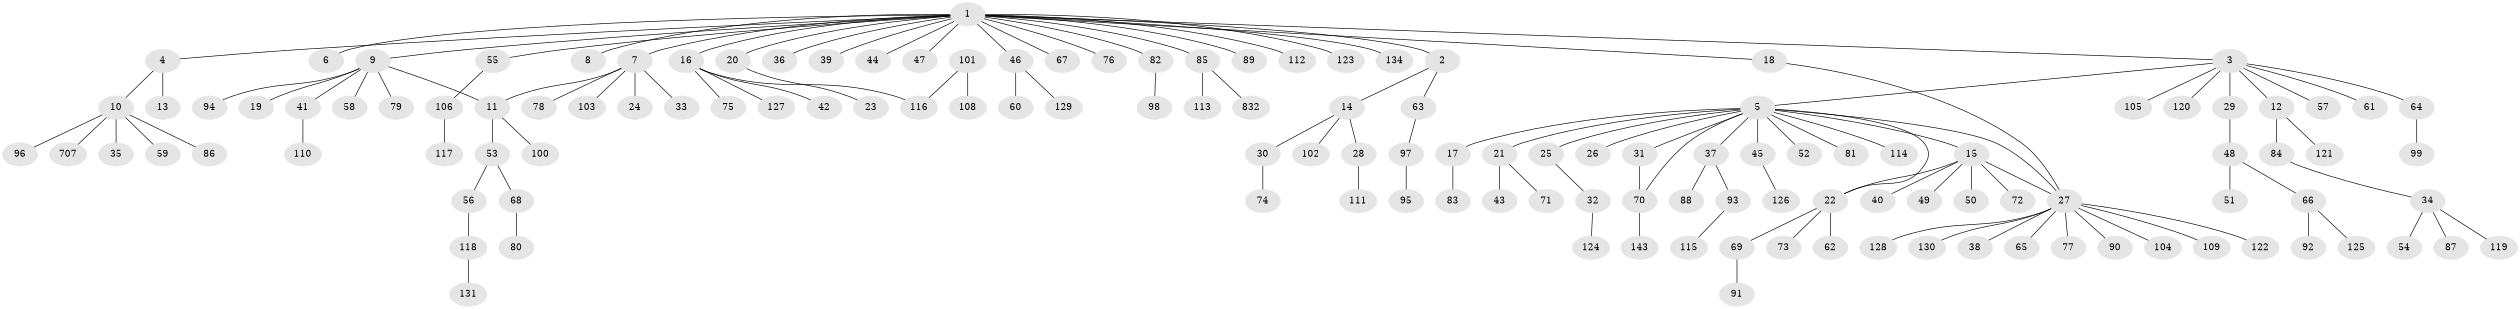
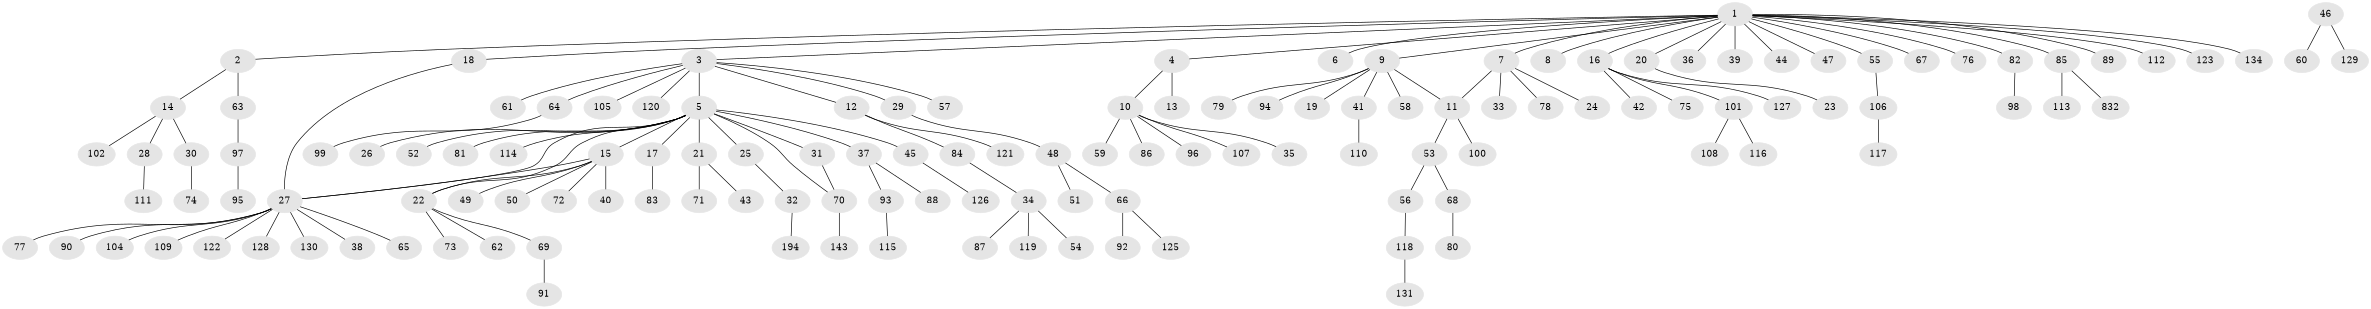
(992, 38) -> none
(781, 84) -> (1681, 88)
(587, 108) -> none
(68, 154) -> (1241, 154)
(1591, 248) -> (791, 248)
